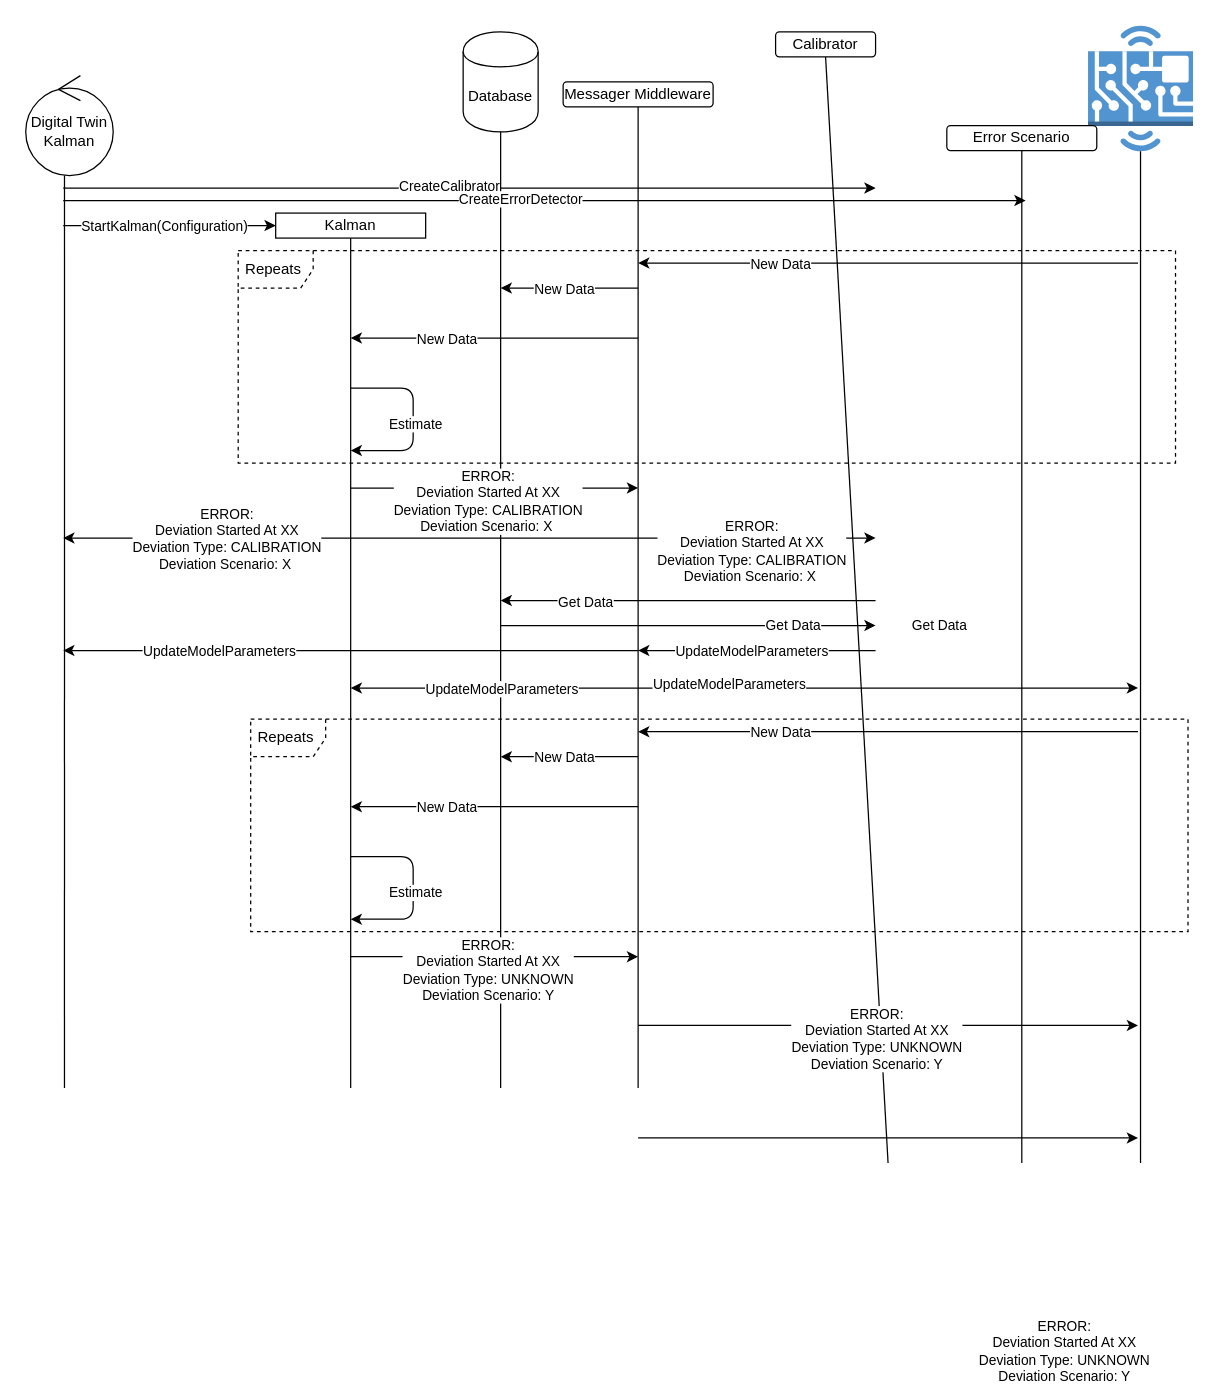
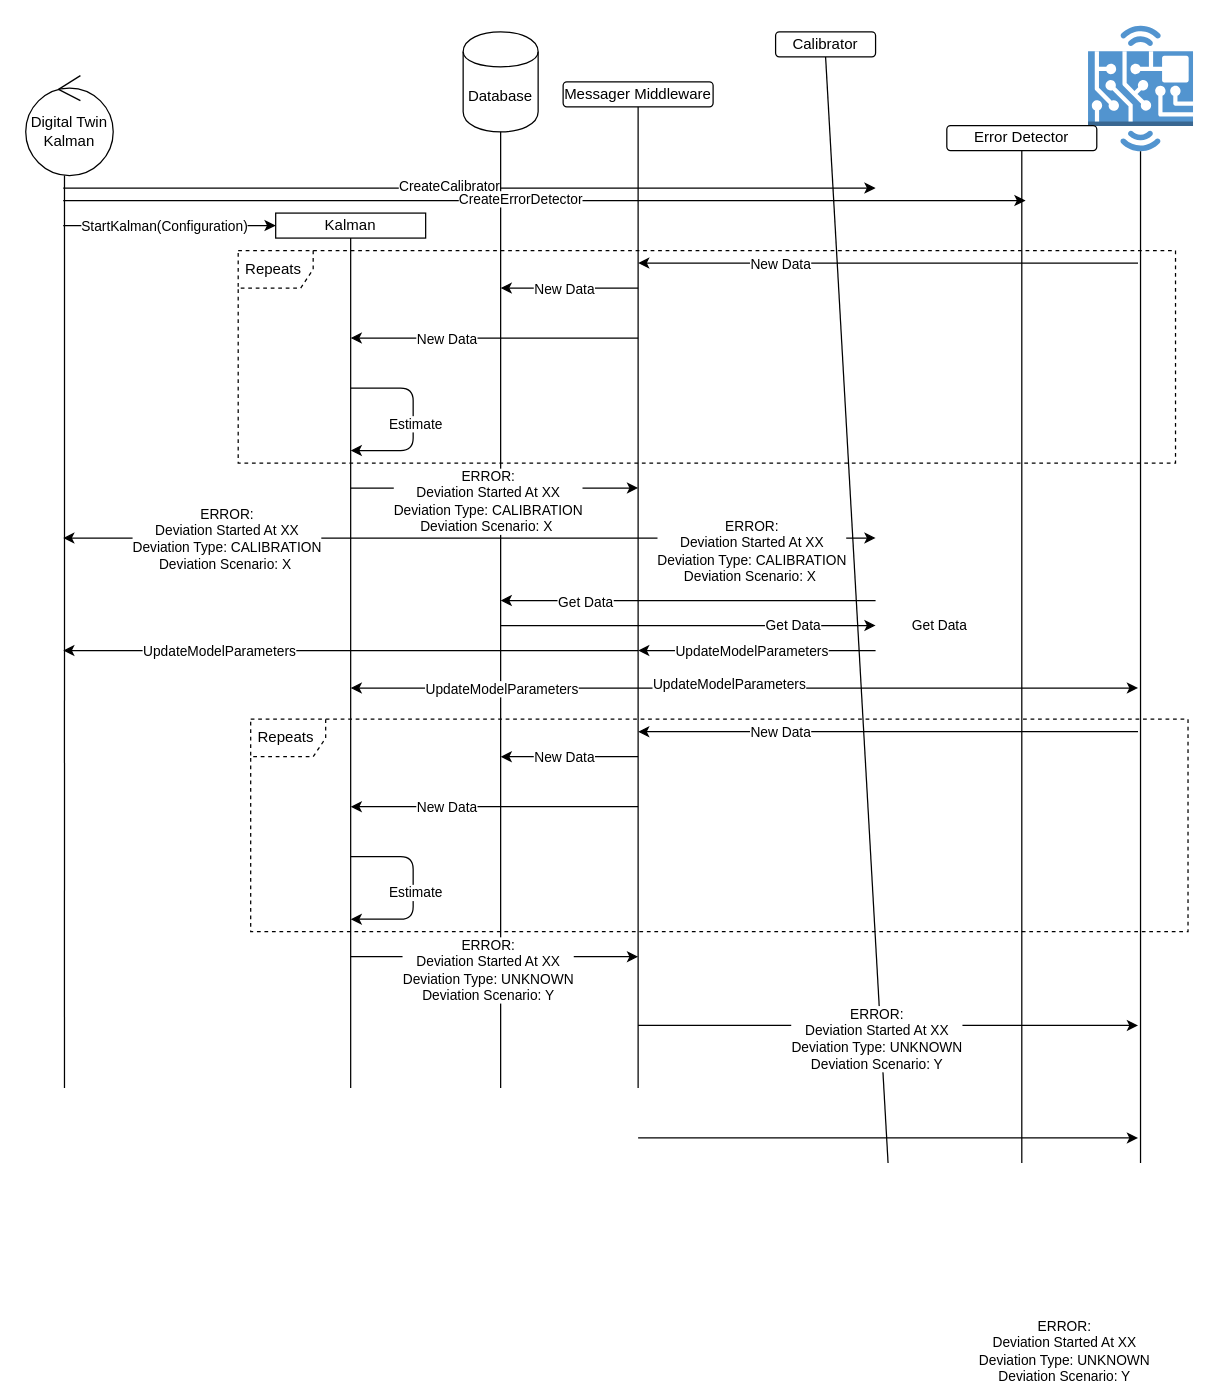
(1022, 138) -> (1022, 138)
